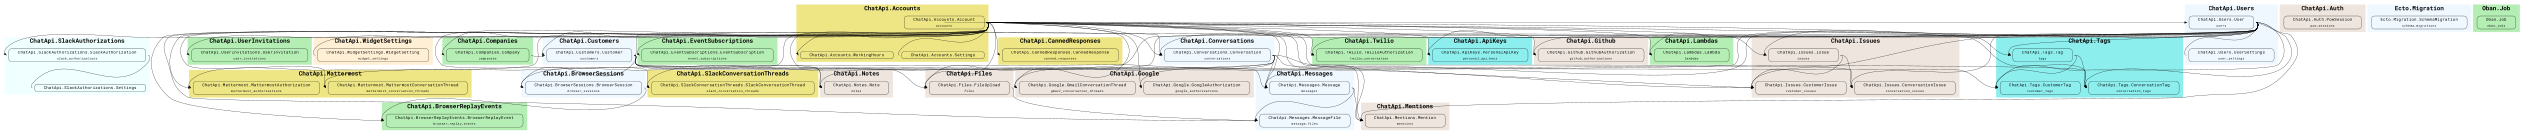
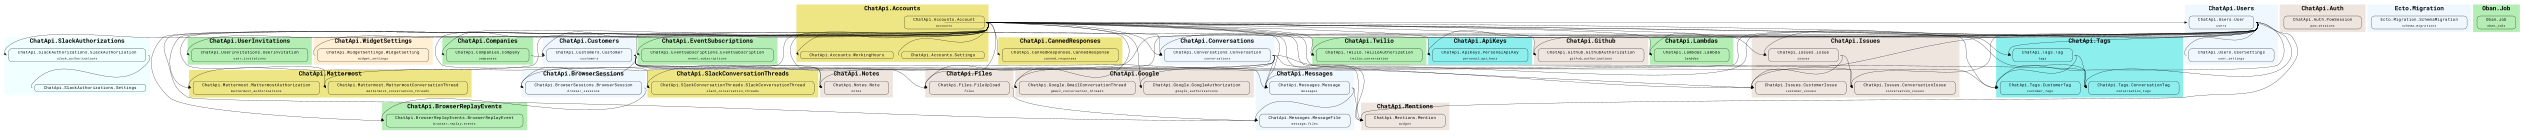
none -> (1507, 27)
(1405, 124) -> (1405, 124)
